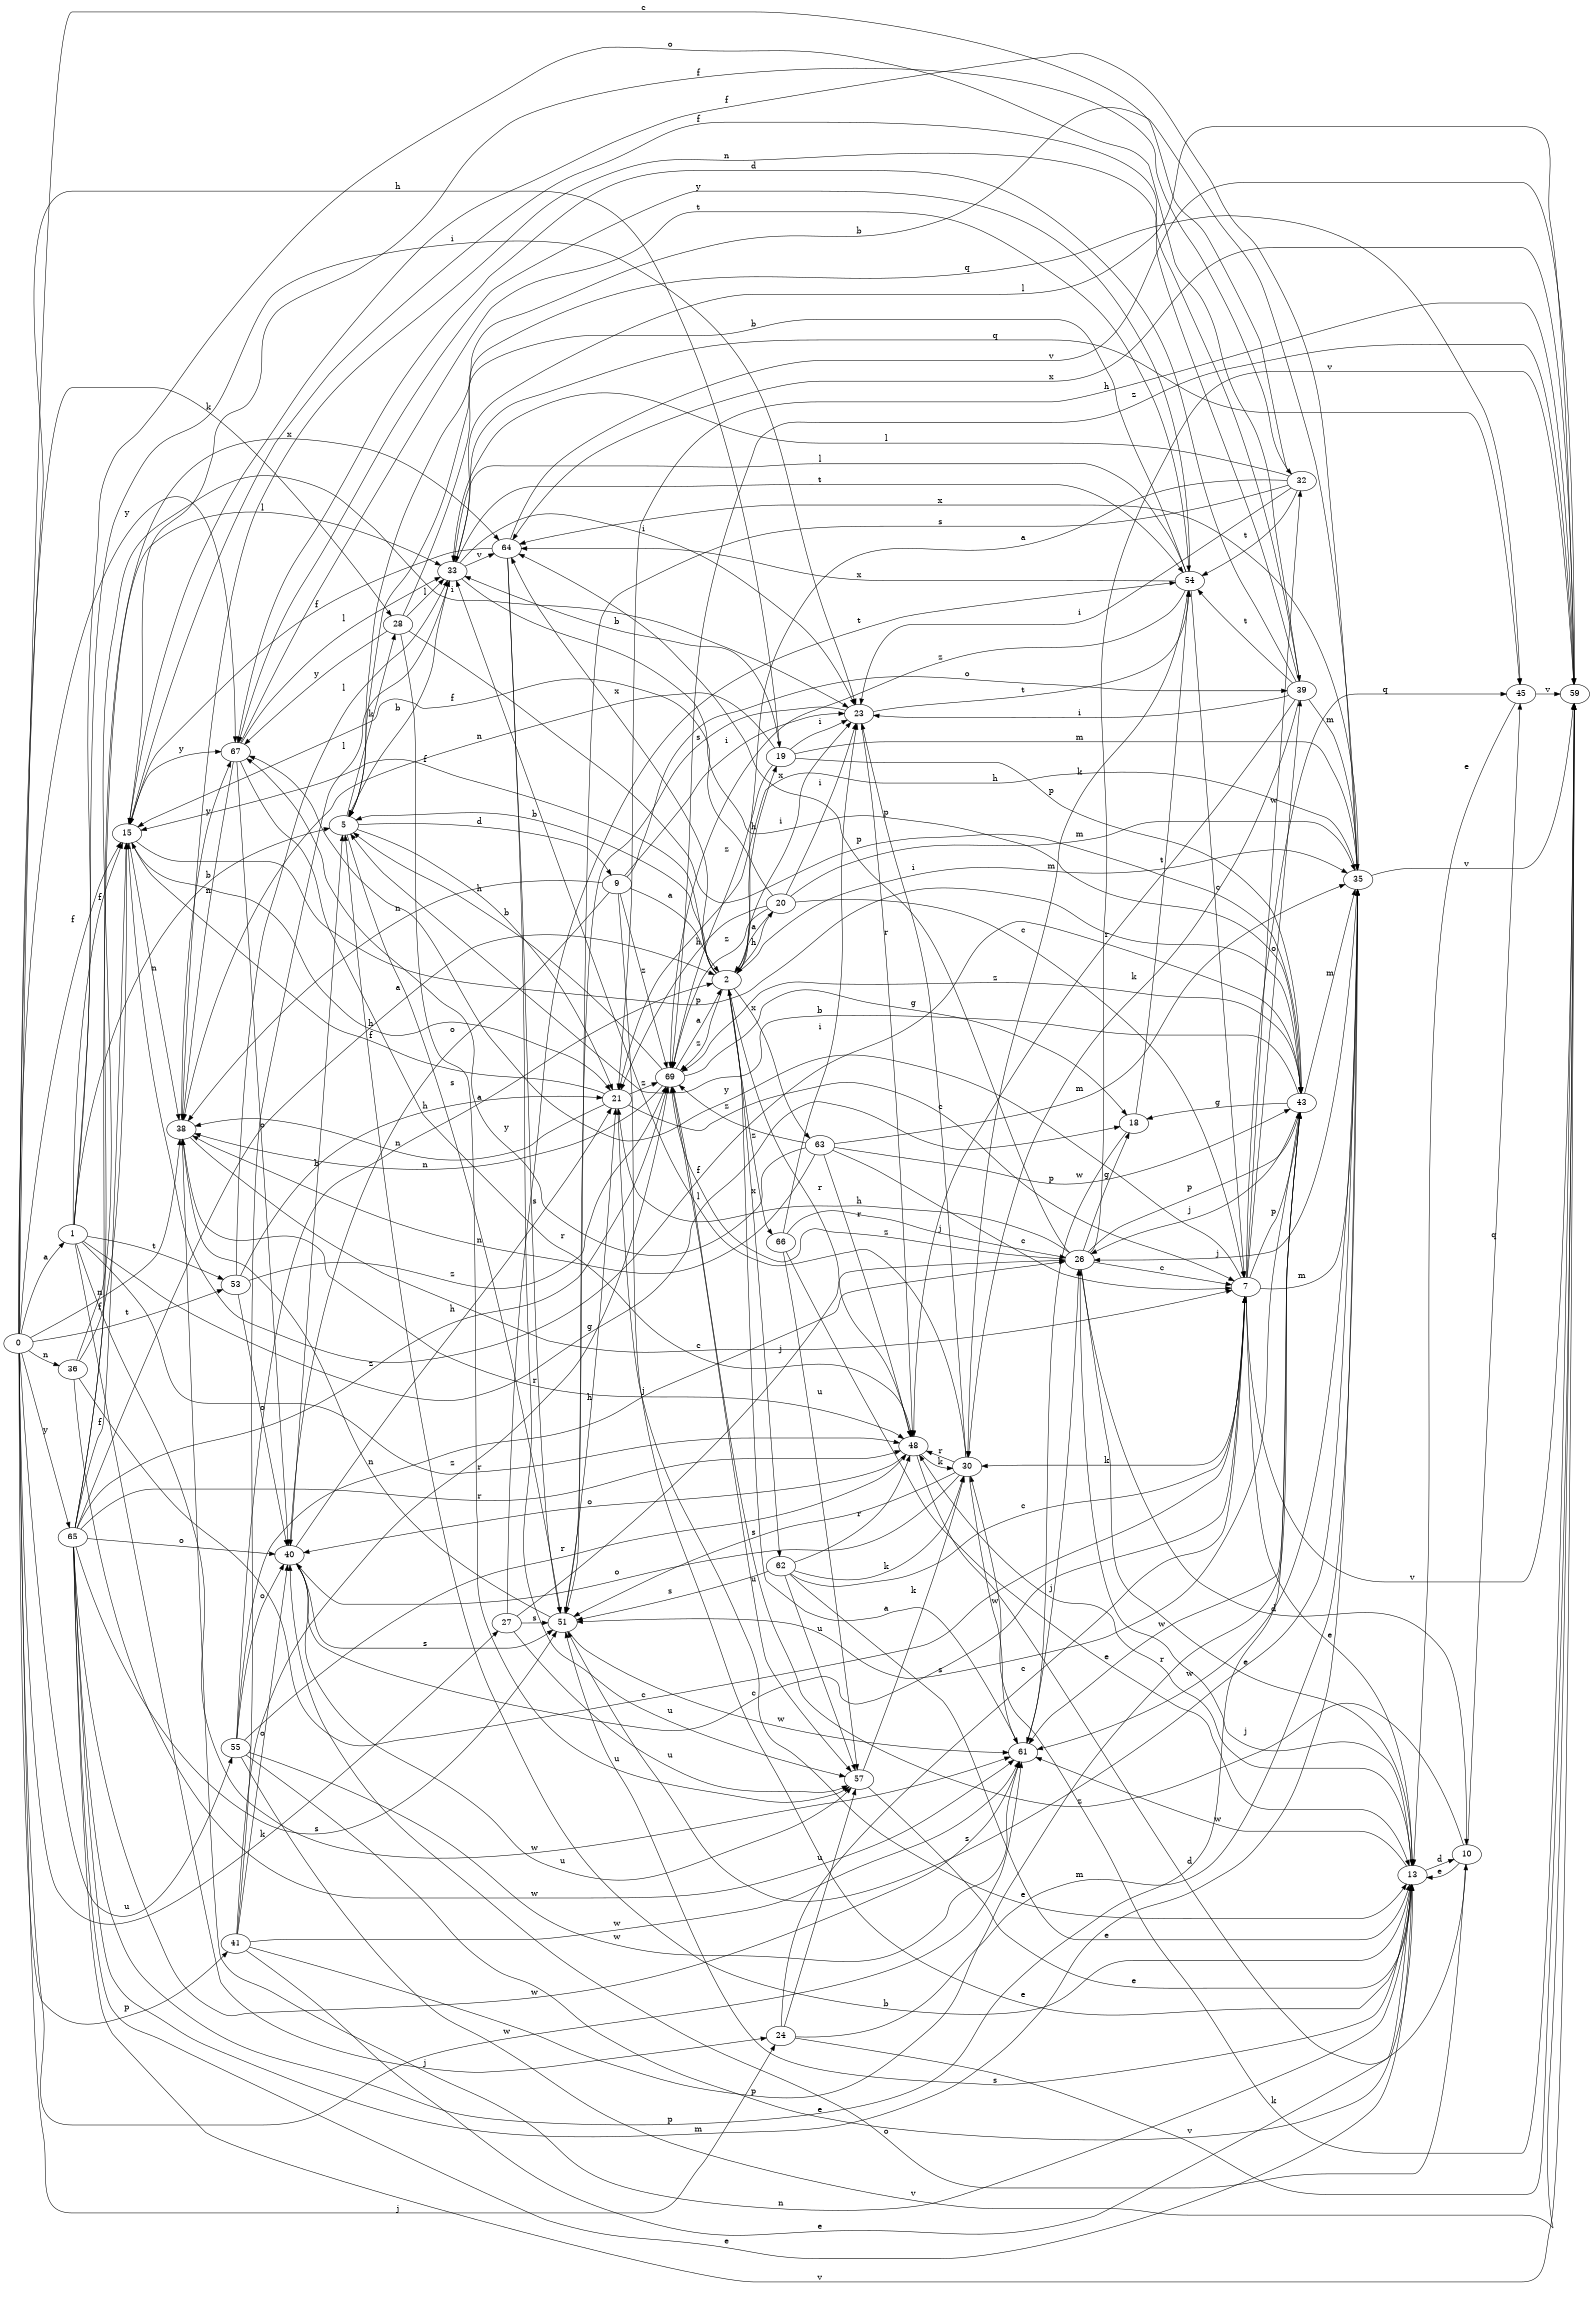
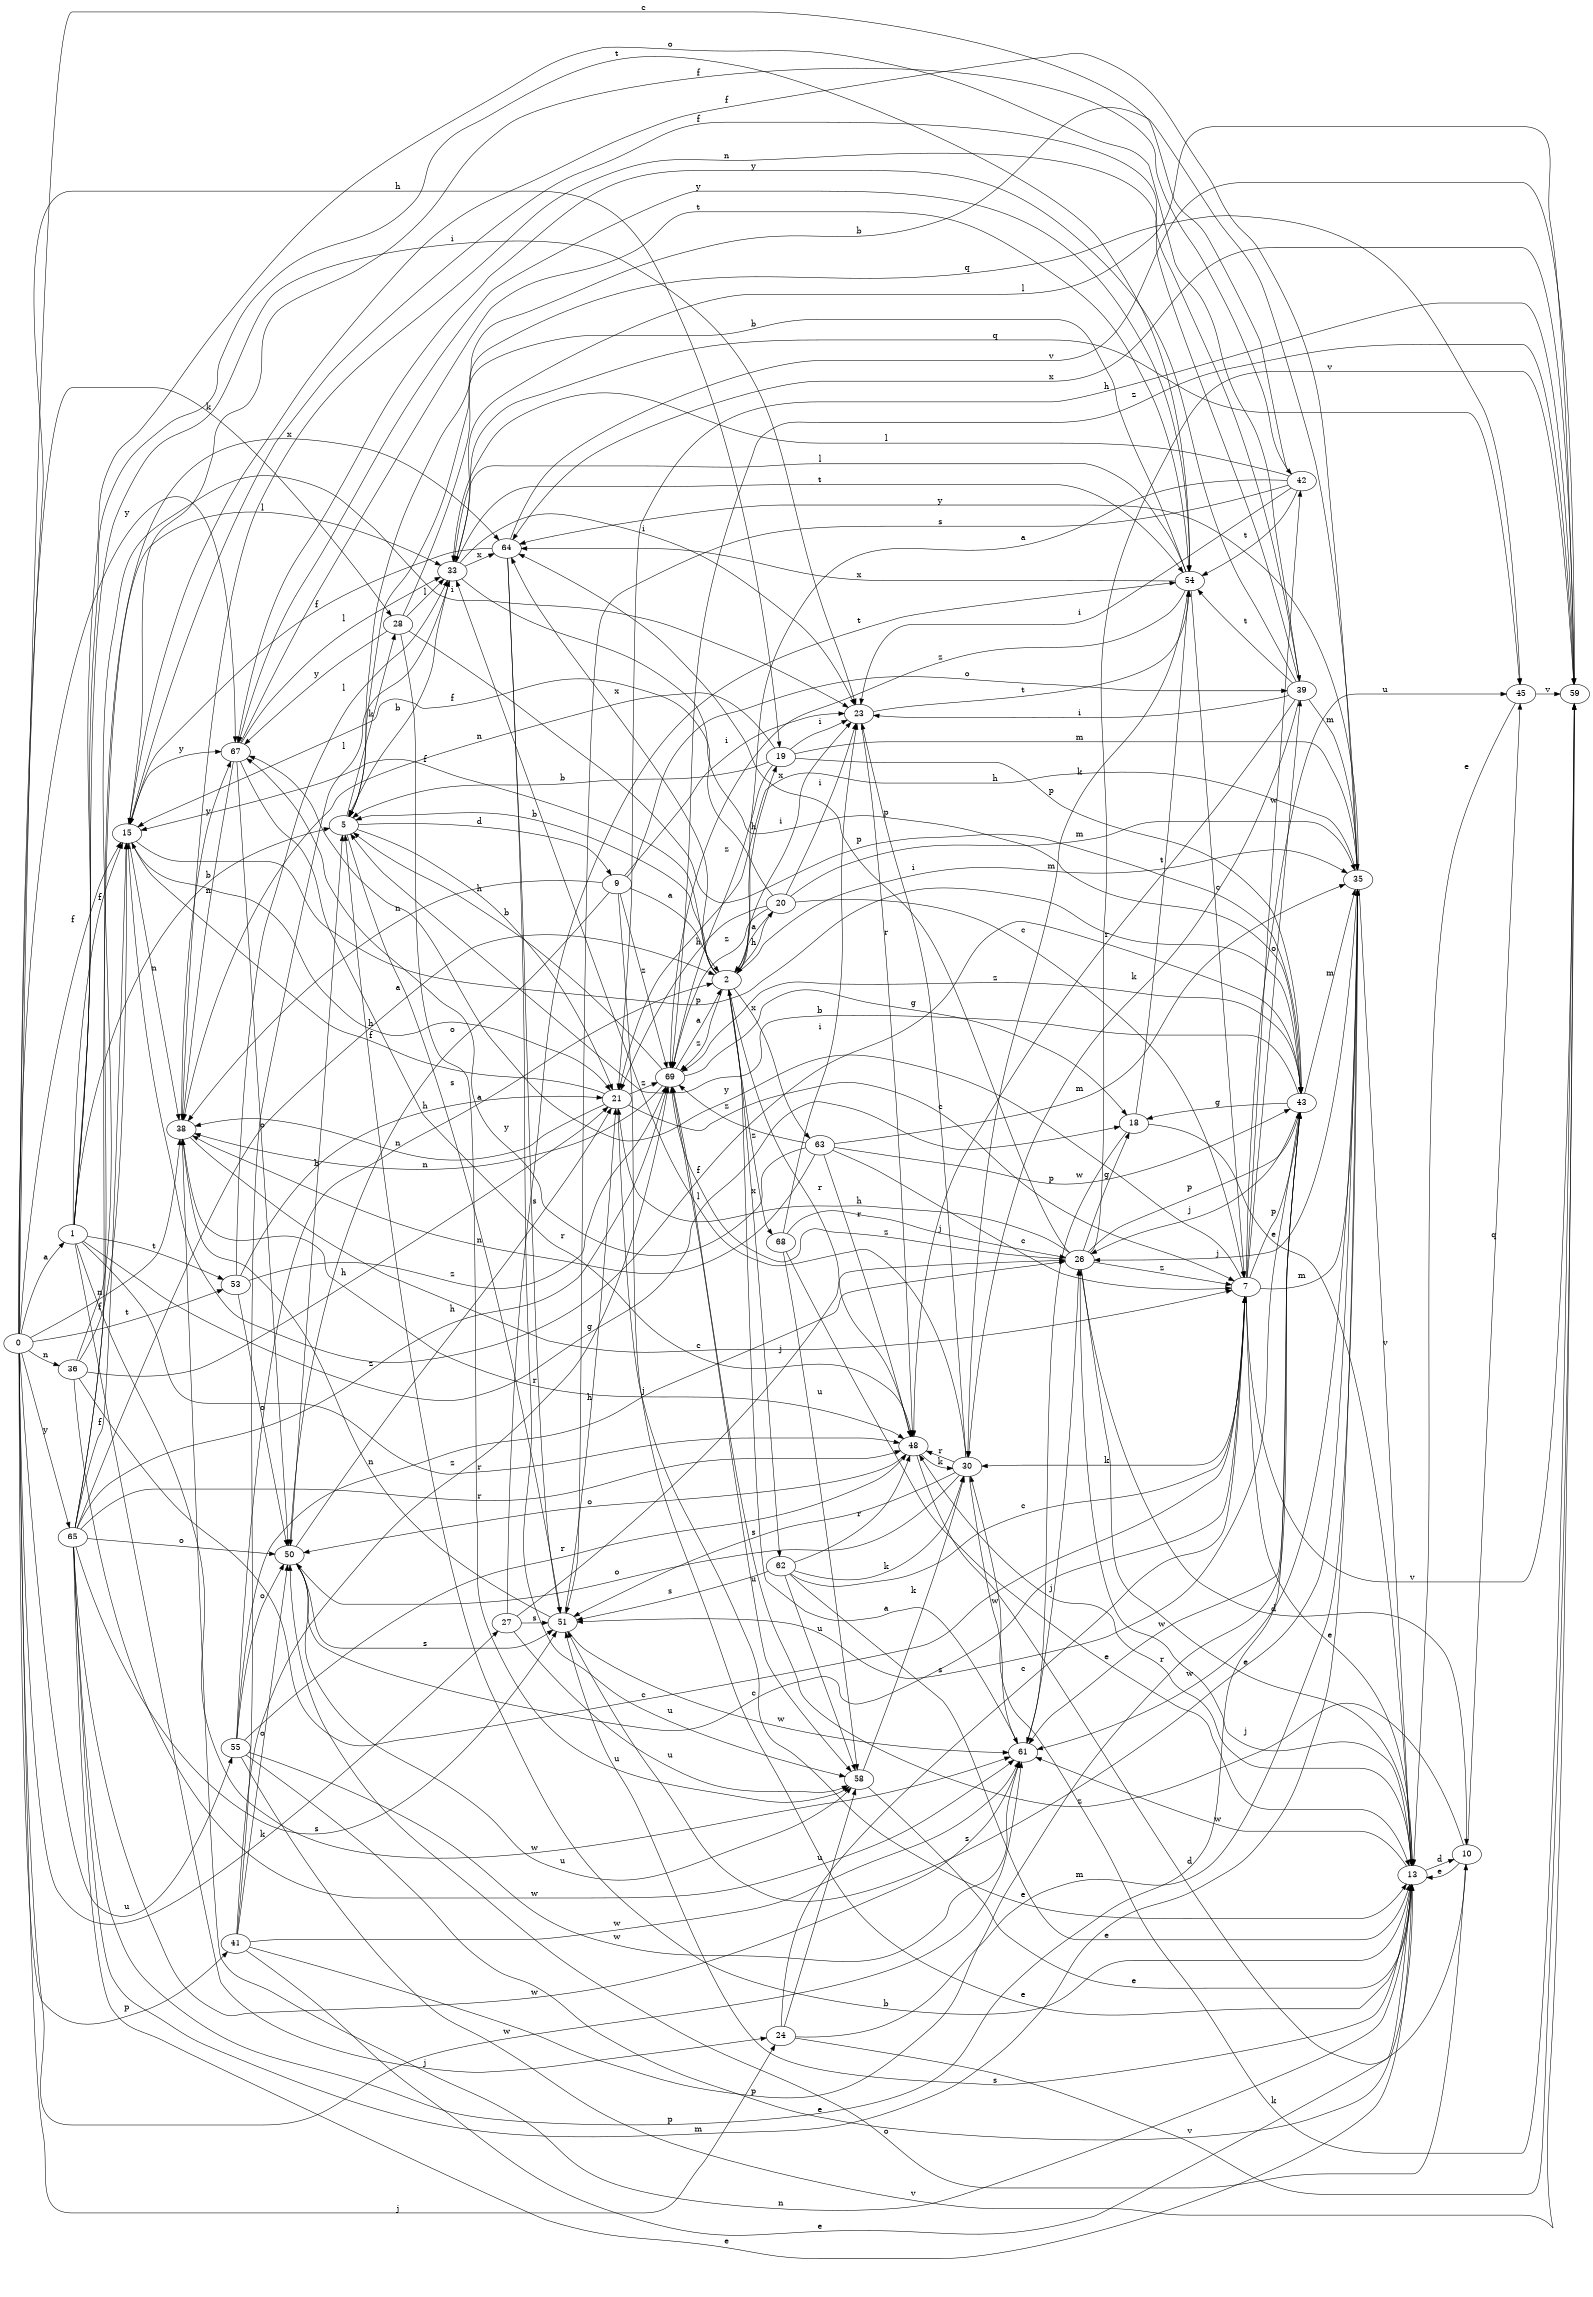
(754, 166) -> (754, 166)
none -> (397, 217)
(1302, 481) -> (1302, 481)
(940, 501) -> (940, 501)
(480, 555) -> (480, 555)
(652, 637) -> (561, 784)
(1385, 690) -> (1385, 690)
(1532, 864) -> (1385, 1375)
(589, 976) -> none
(781, 1243) -> (781, 1243)
(1162, 1268) -> (1162, 1268)
none -> (358, 1277)
none -> (1368, 1445)
(289, 1555) -> (289, 1555)
(859, 1780) -> (859, 1780)
(1334, 2282) -> none
